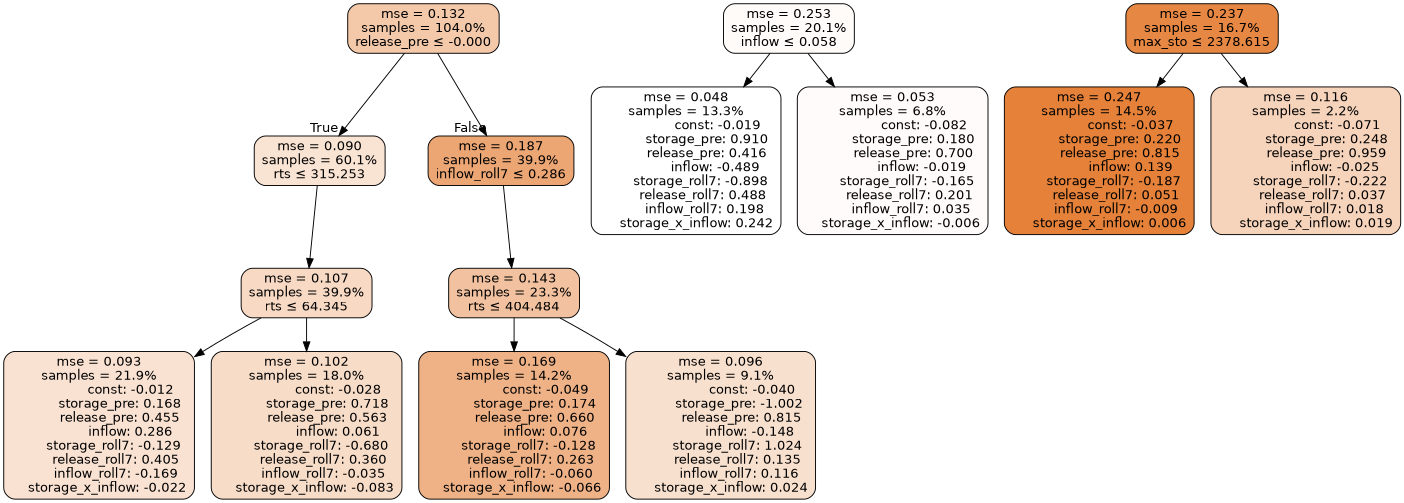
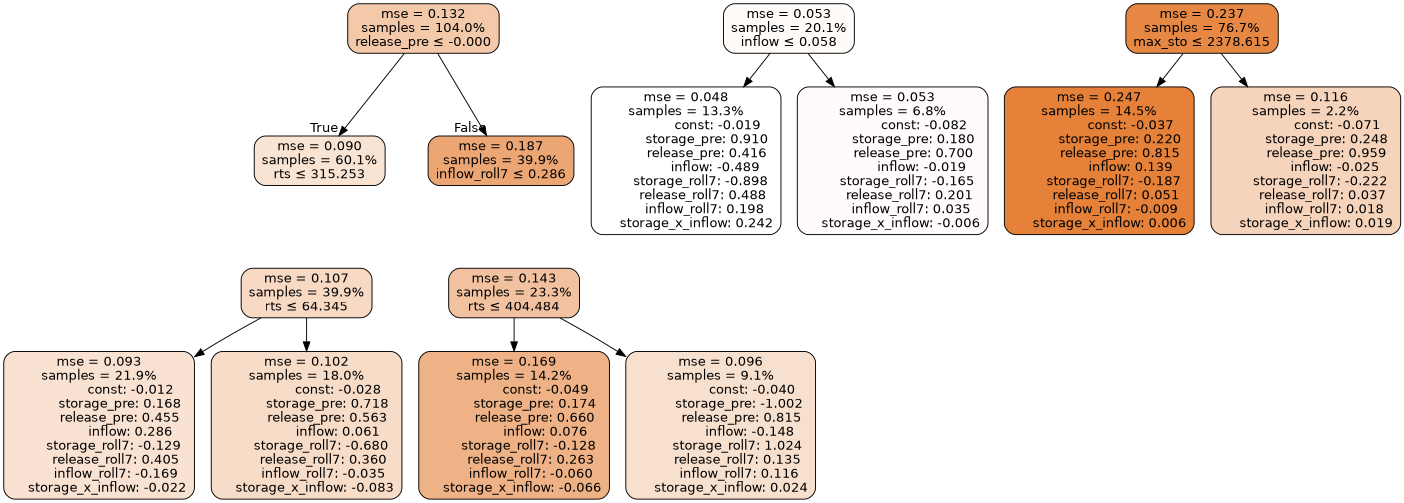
(789, 29) -> (789, 29)
(1202, 29) -> (1202, 29)
(314, 222) -> none
(507, 222) -> none
